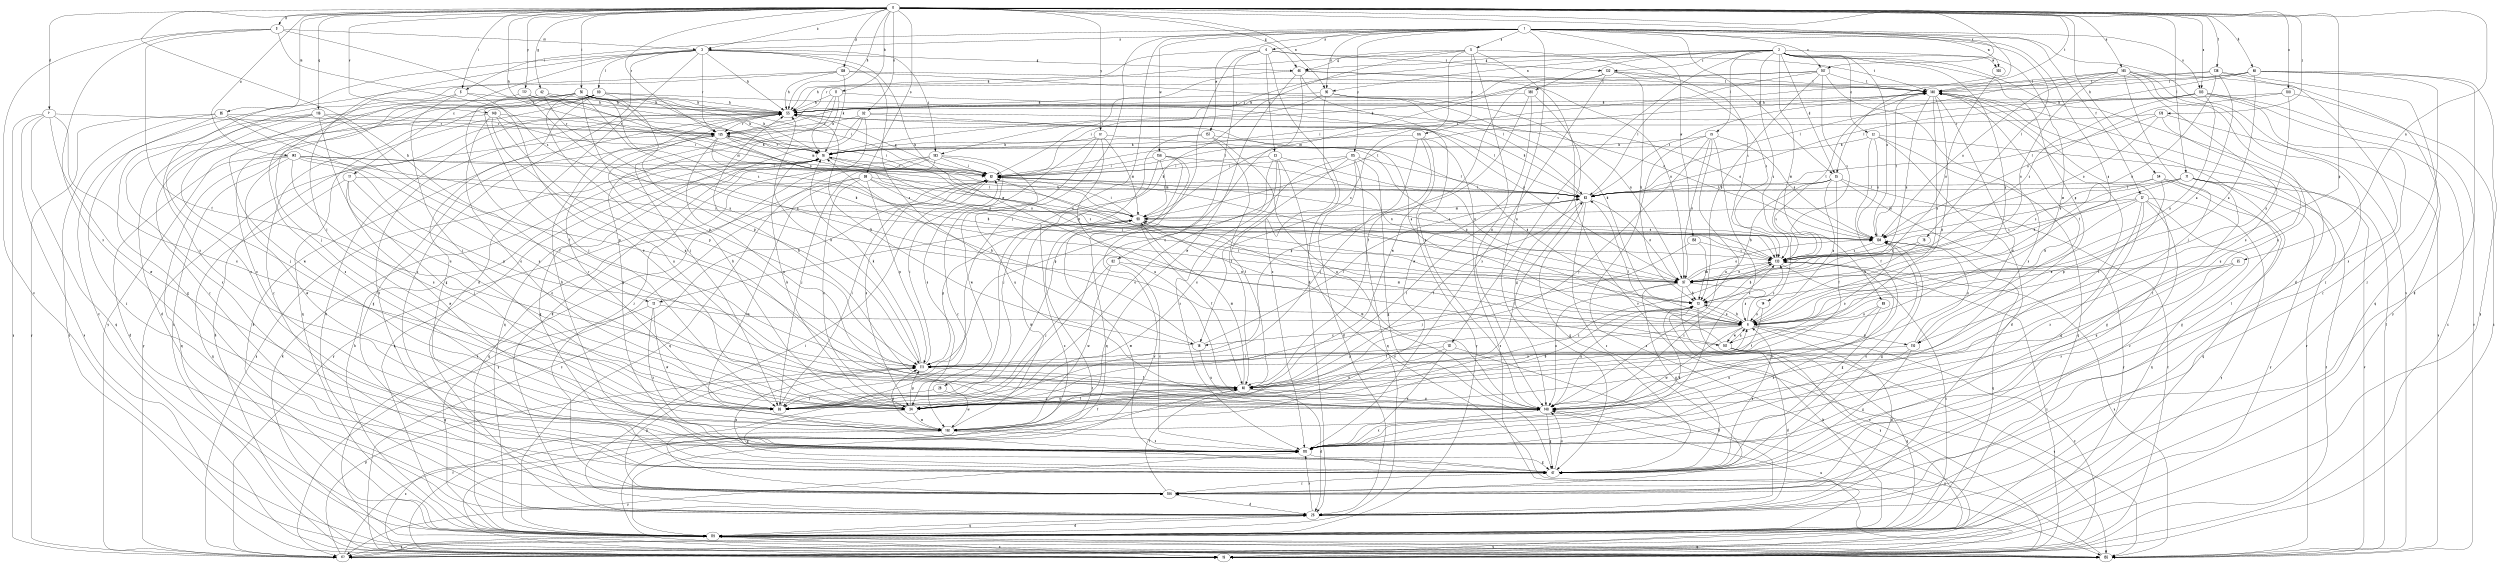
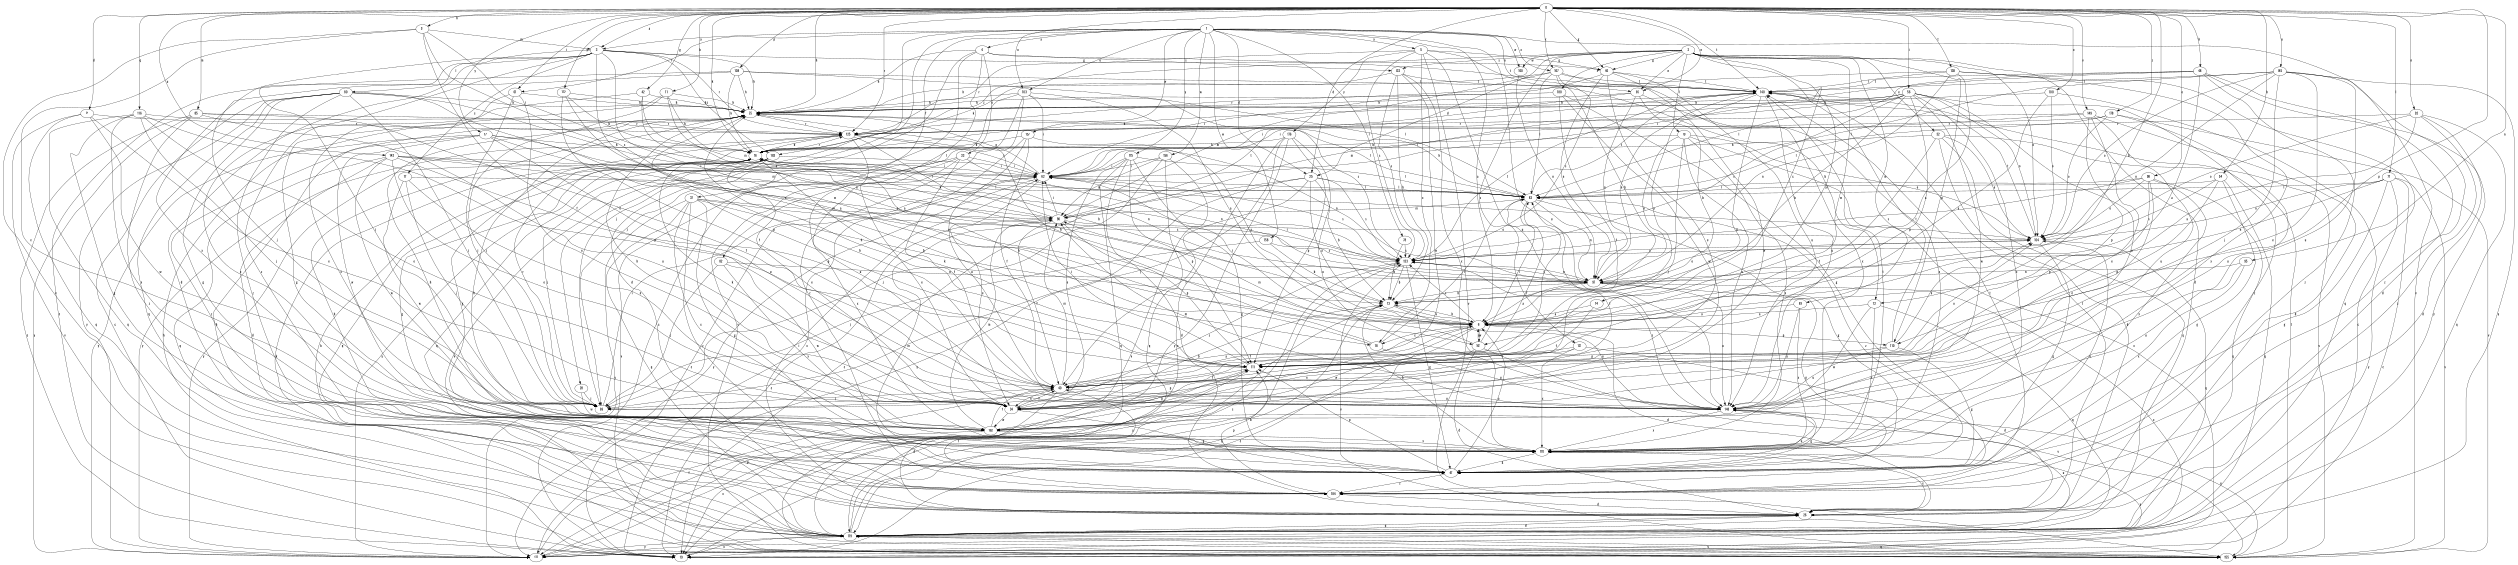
(1387, 221) -> none
(1122, 349) -> (1434, 347)
(306, 451) -> (322, 431)
(13, 477) -> (92, 420)
